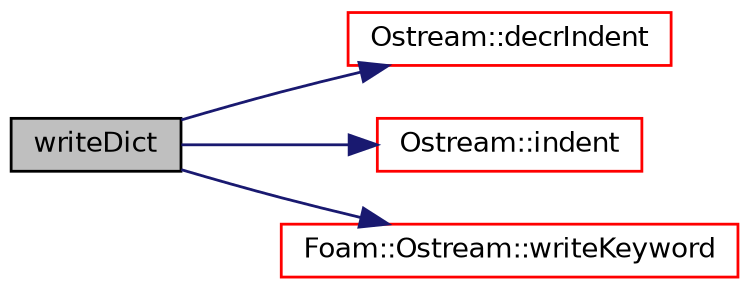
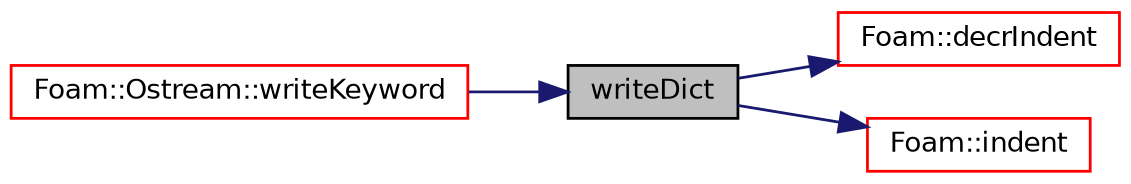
(510, 39) -> (979, 39)
(510, 145) -> (979, 145)
(271, 195) -> (504, 92)
